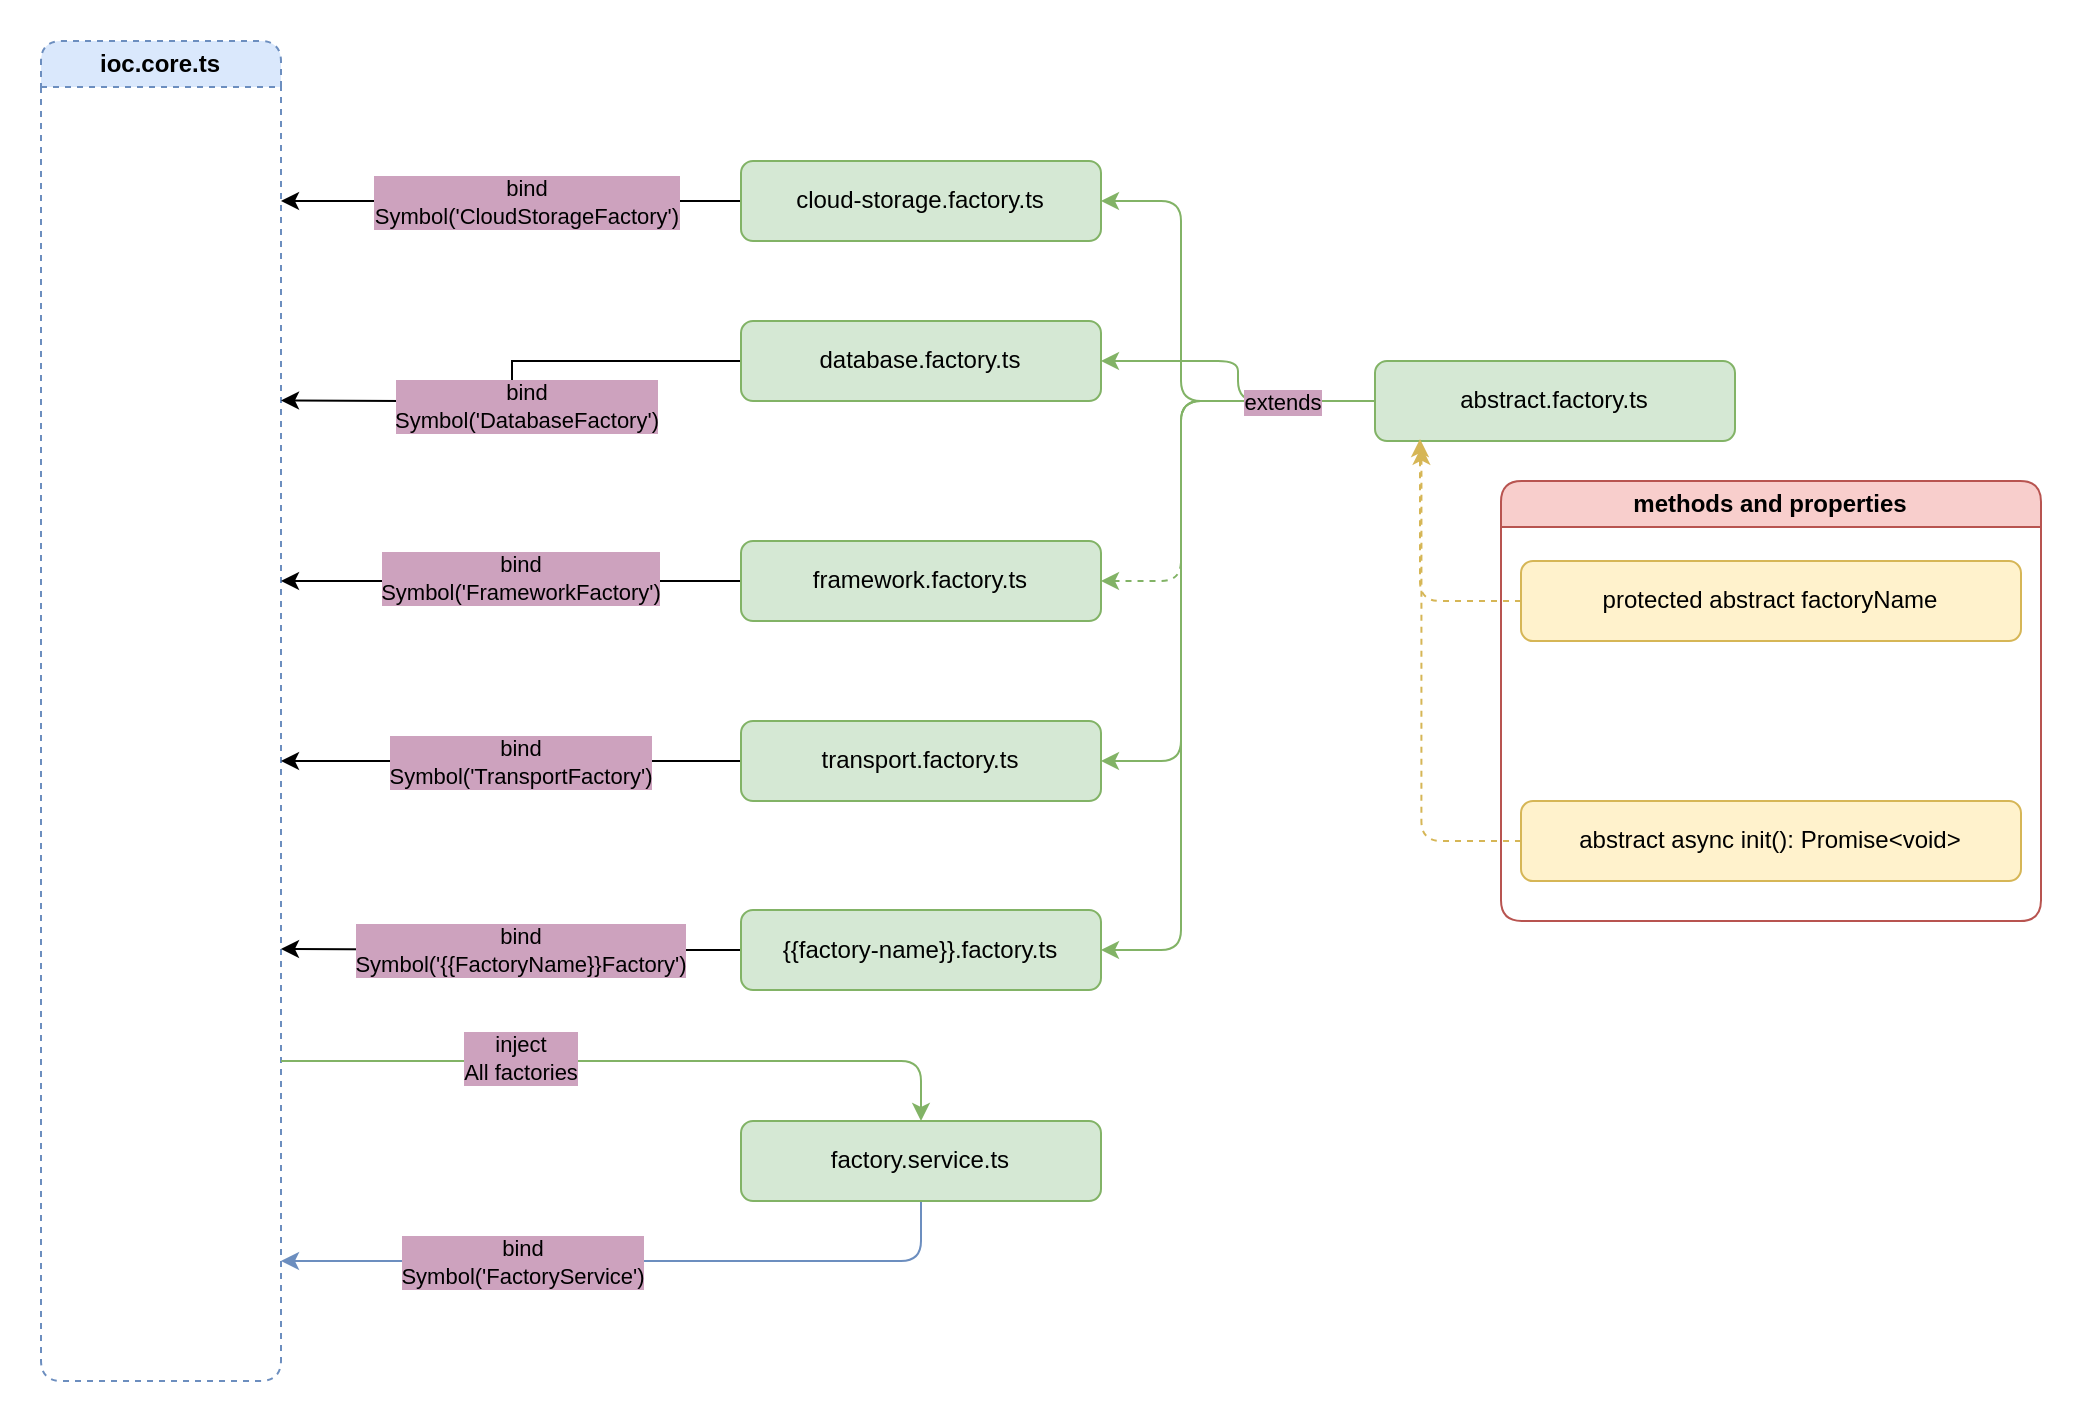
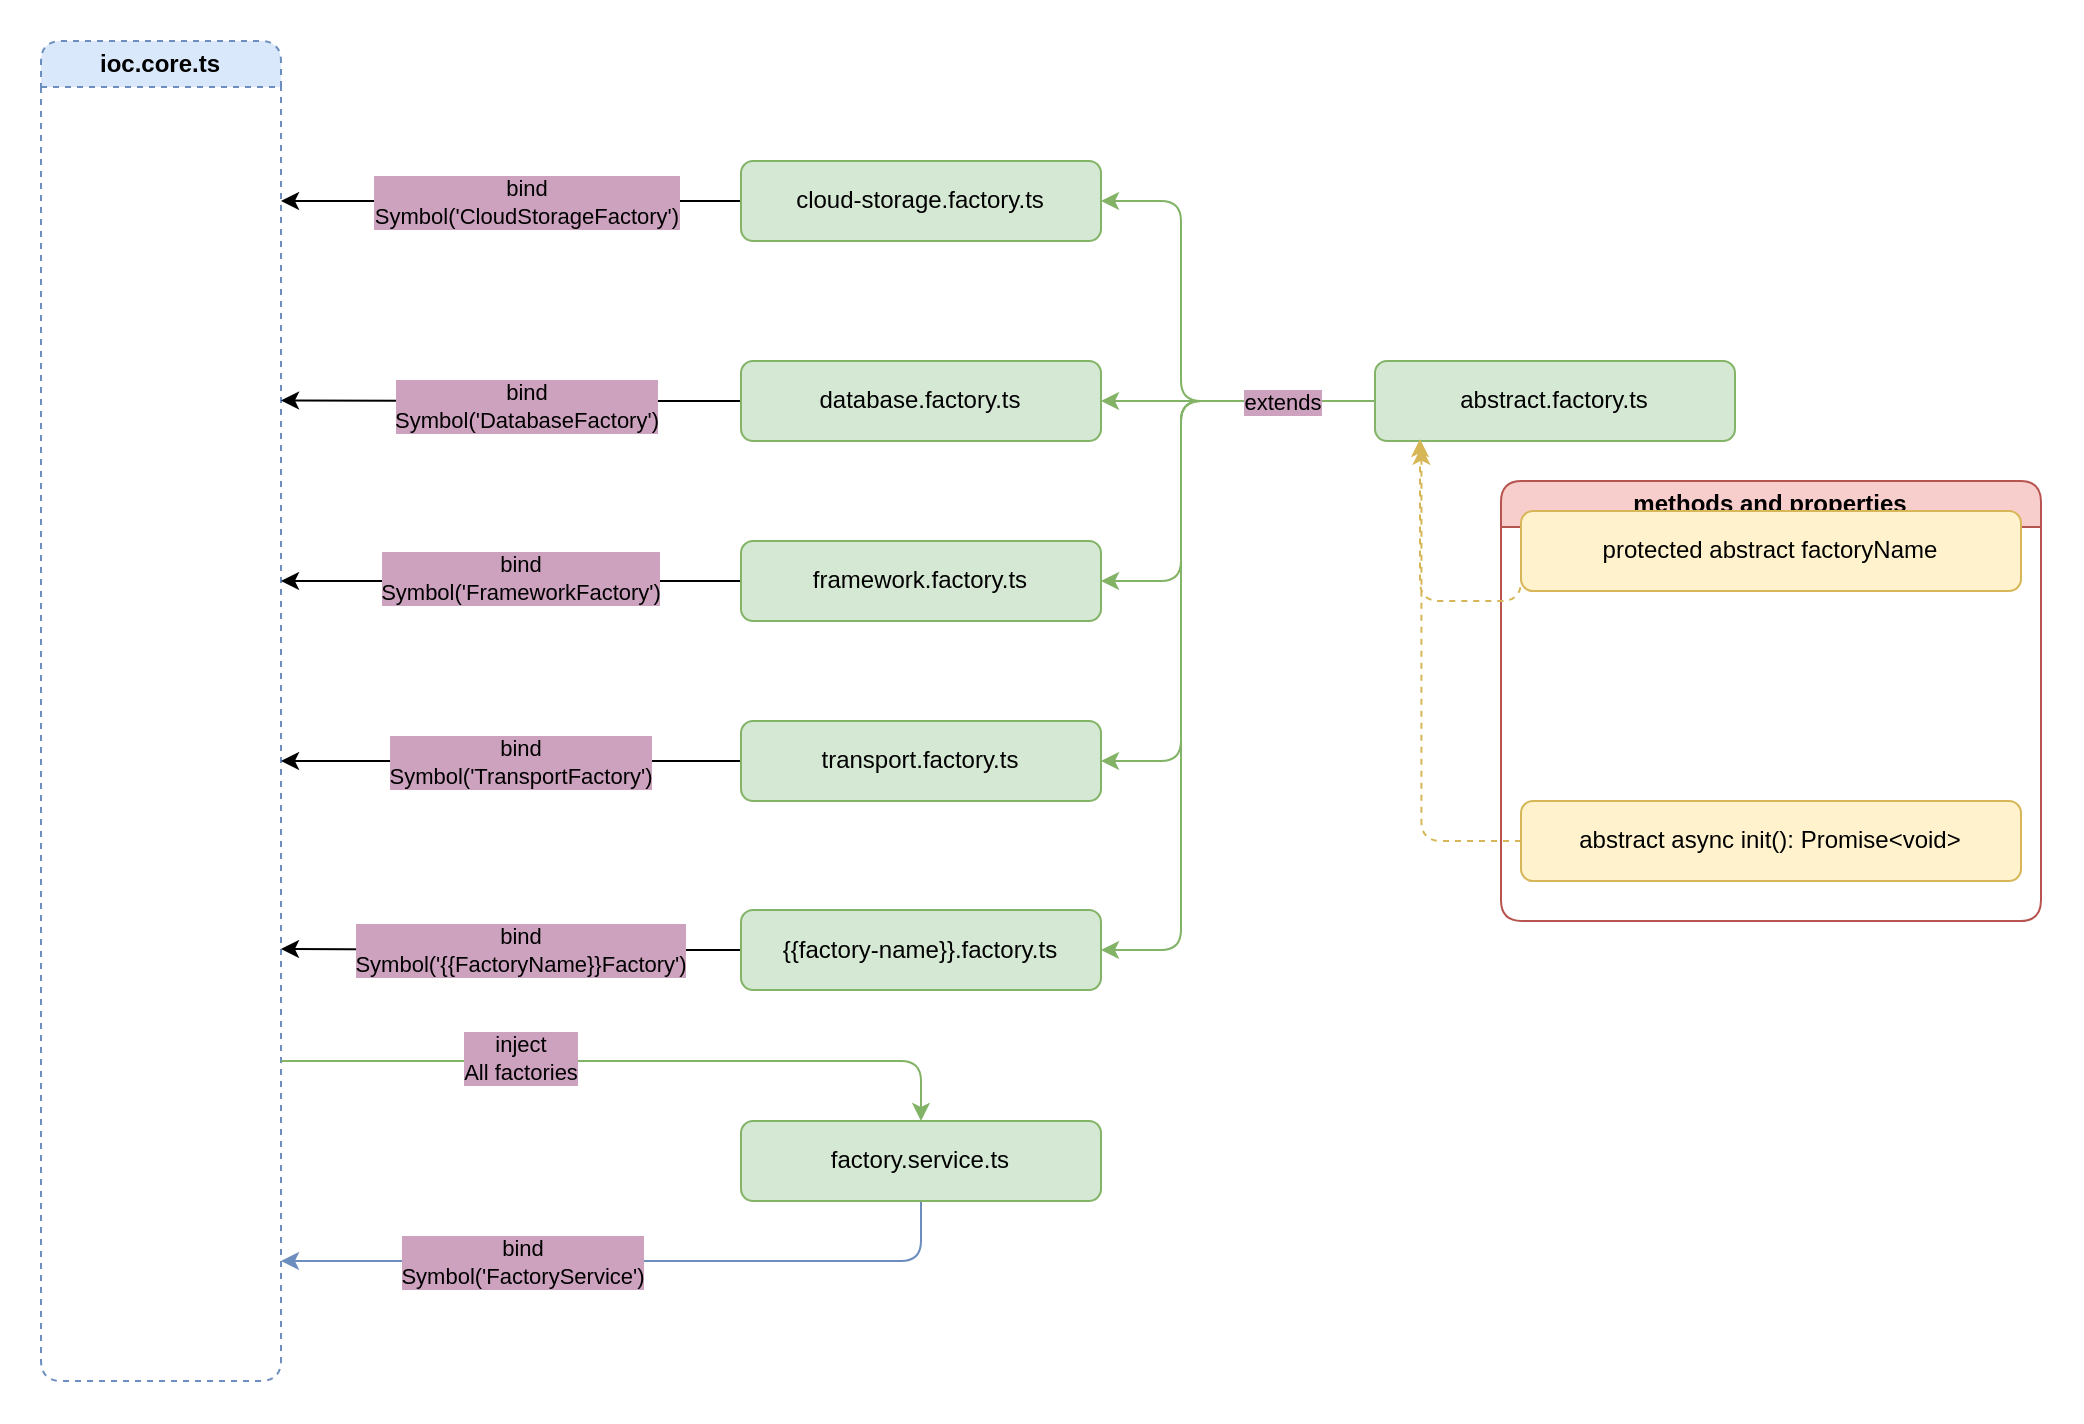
(921, 361) -> (921, 401)
(1148, 581) -> (1148, 581)
(1771, 601) -> (1771, 551)
